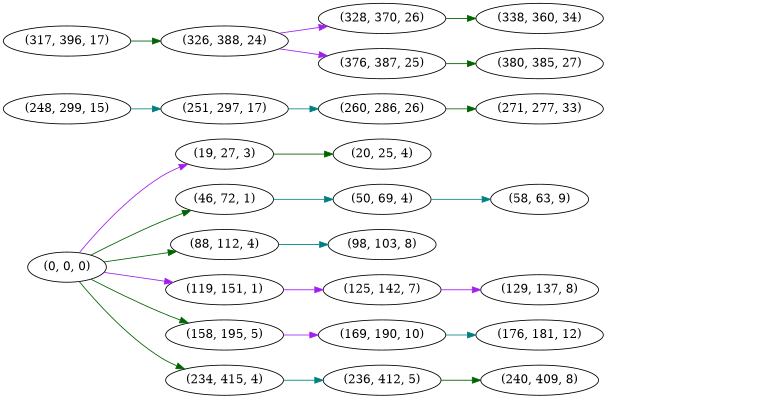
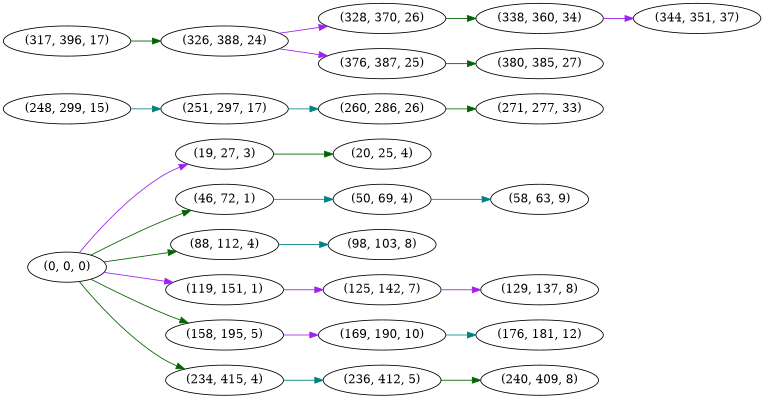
none -> (697, 18)
